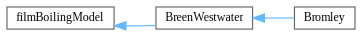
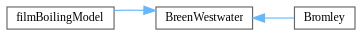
(141, 26) -> (129, 10)
